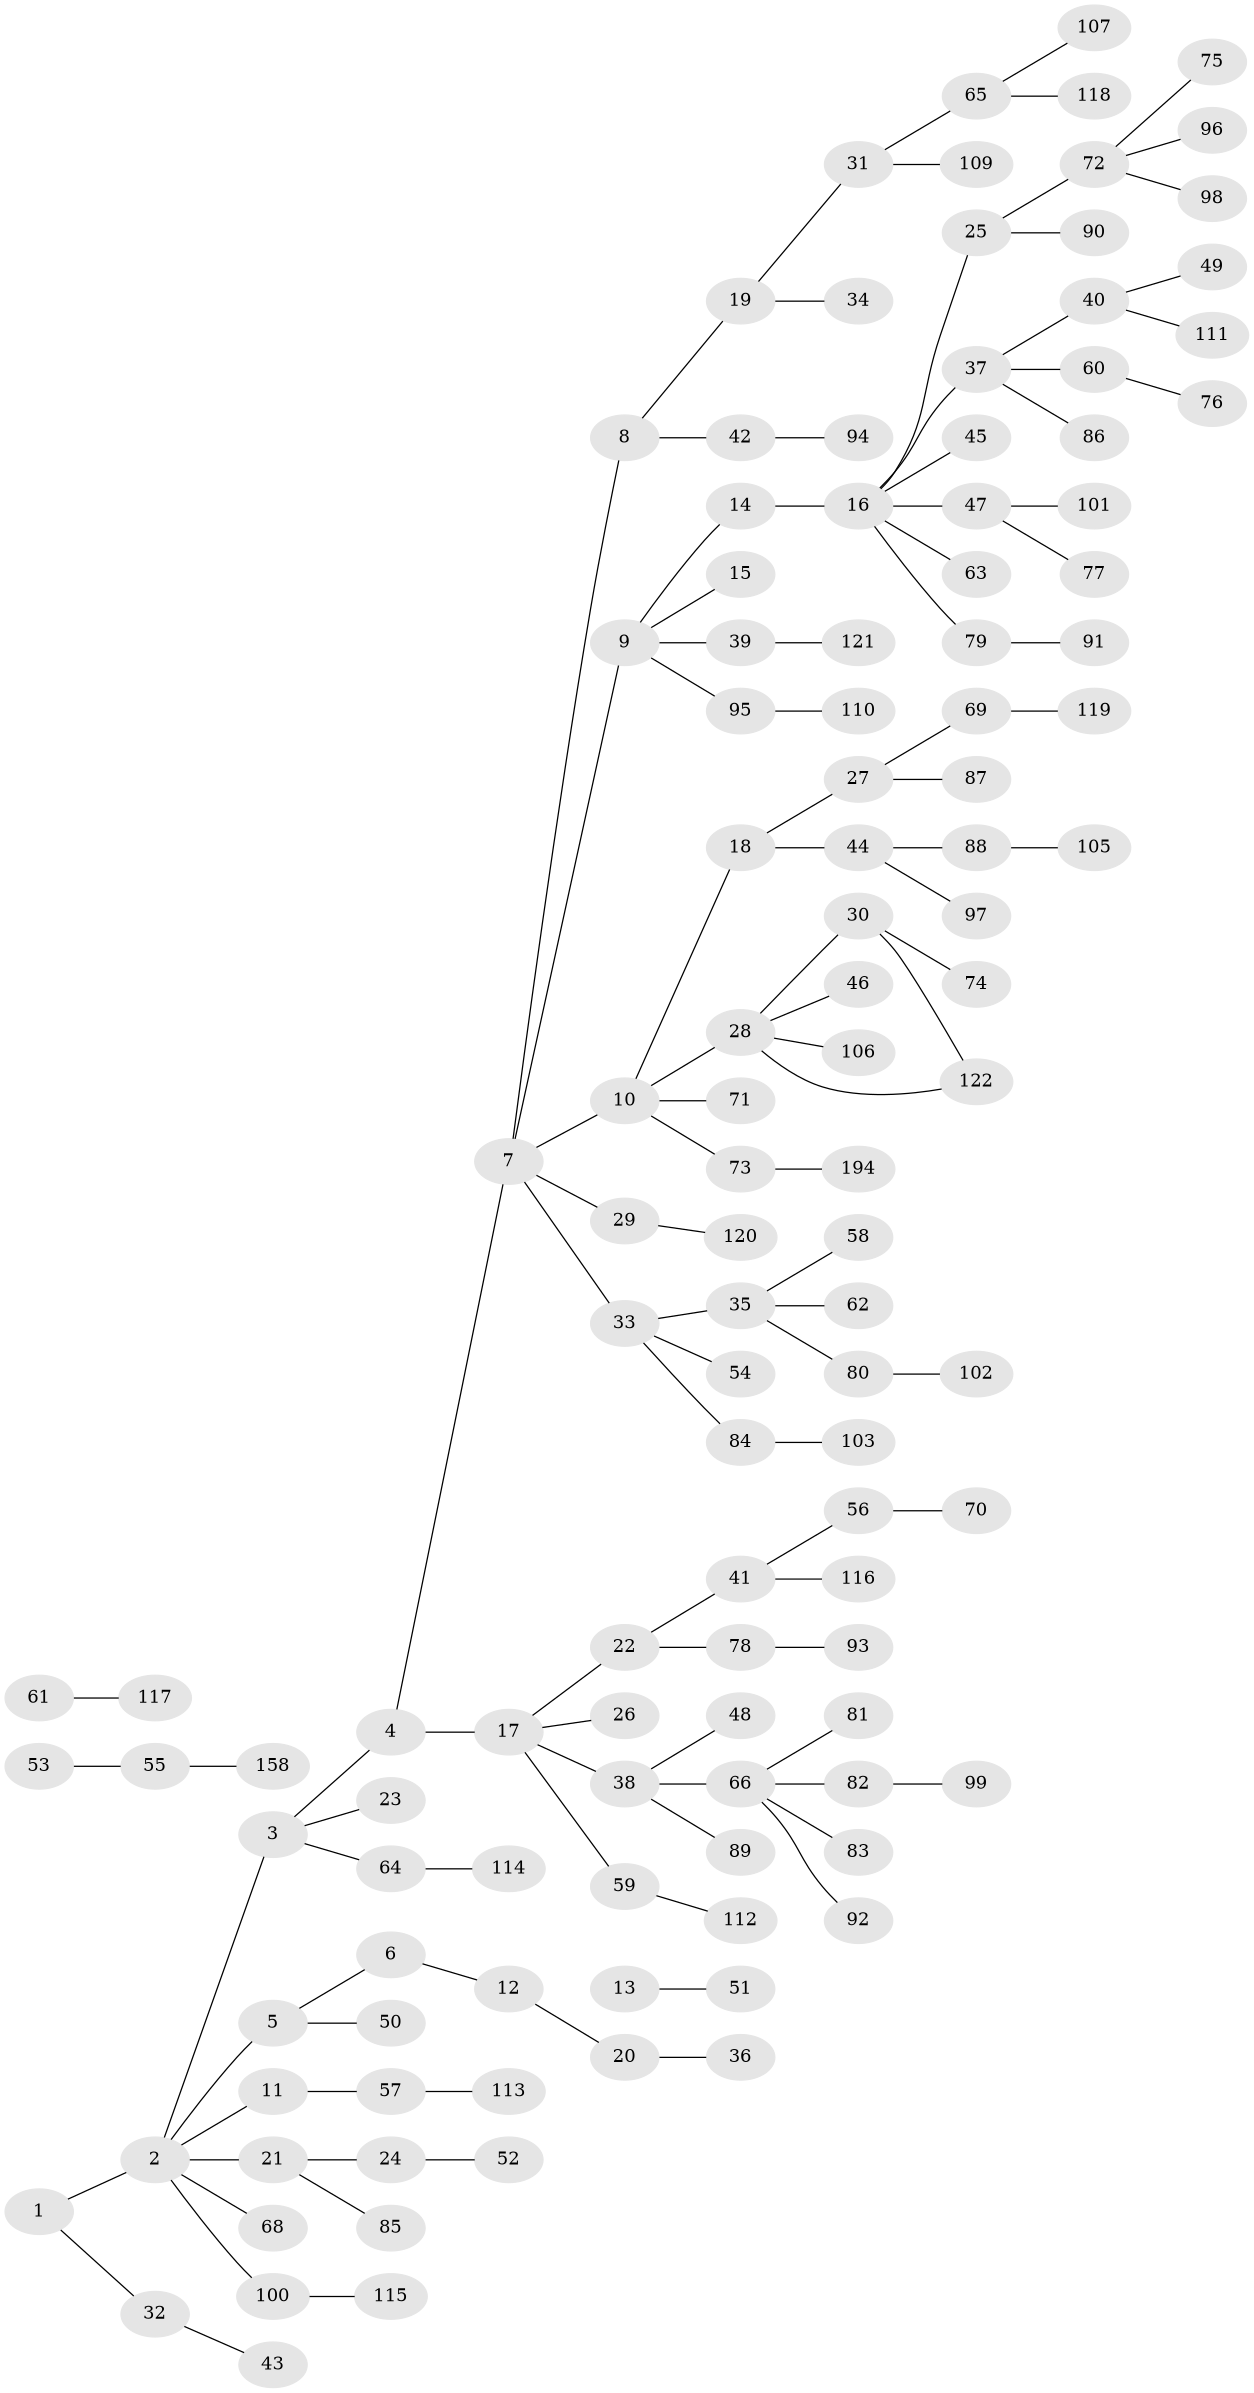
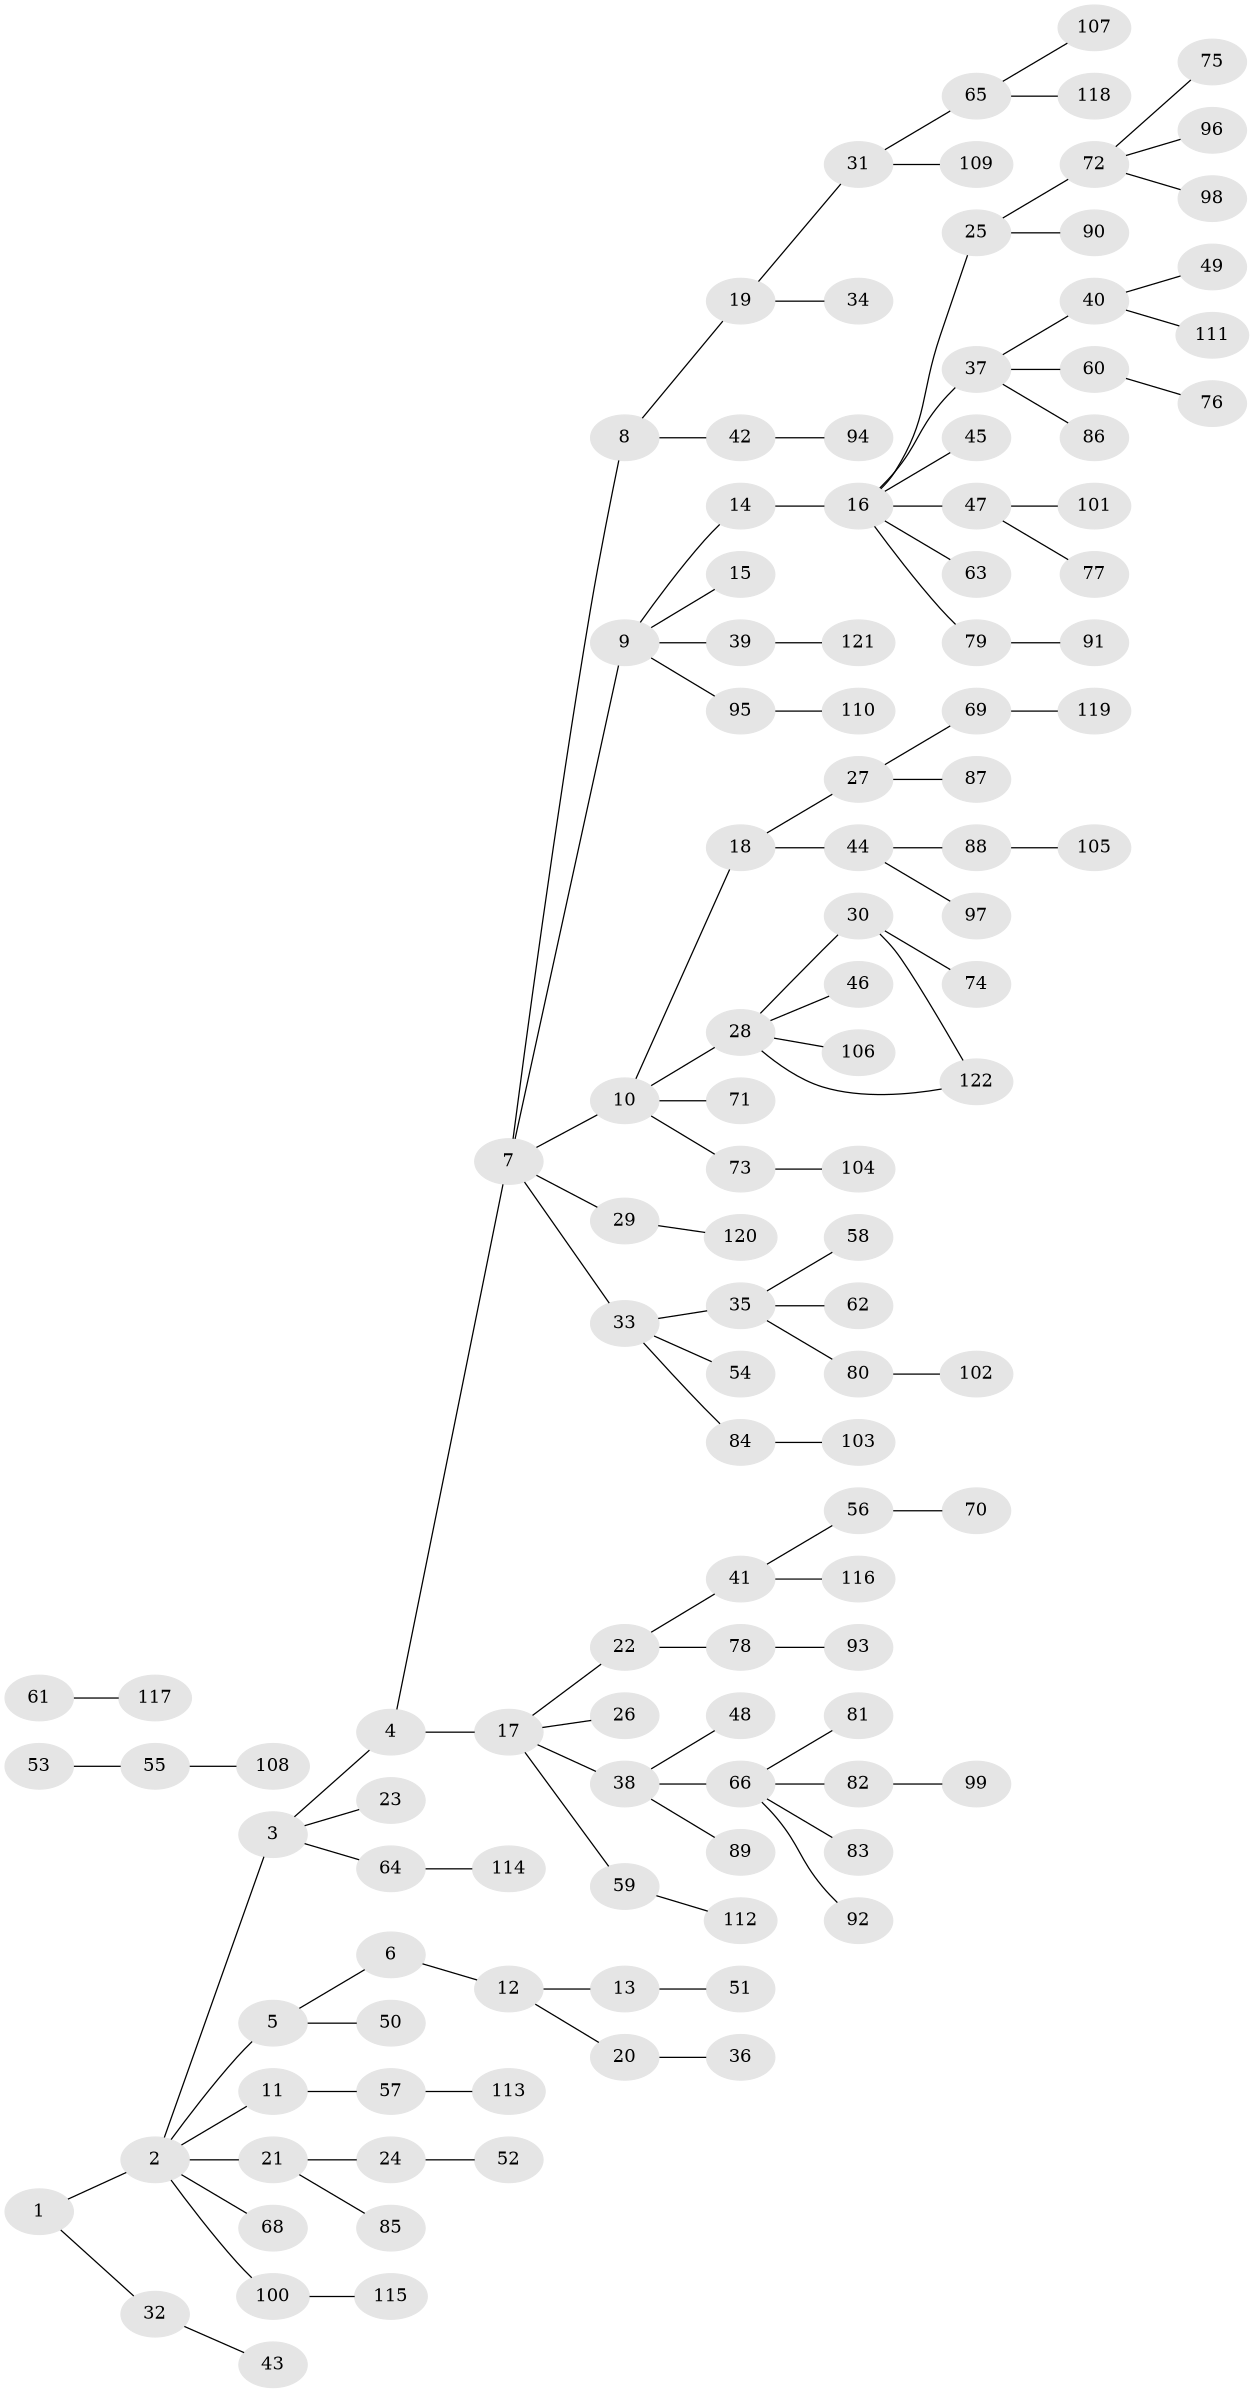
(859, 1169) -> (859, 1169)
(273, 1766) -> (273, 1766)
none -> (567, 1989)
